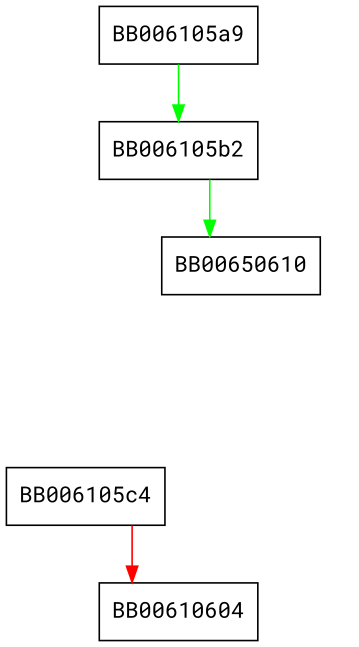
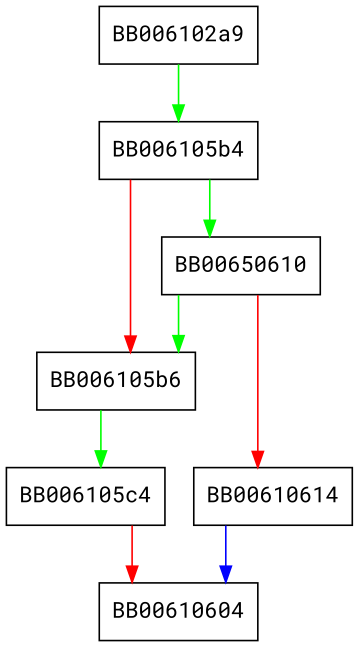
(179, 35) -> (179, 35)
(179, 151) -> (179, 151)
none -> (116, 381)
none -> (273, 496)
